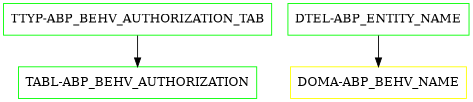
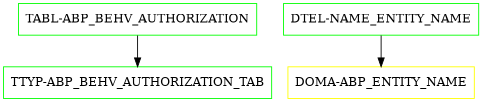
(378, 19) -> (381, 19)
(138, 47) -> (138, 47)
(378, 83) -> (381, 83)
